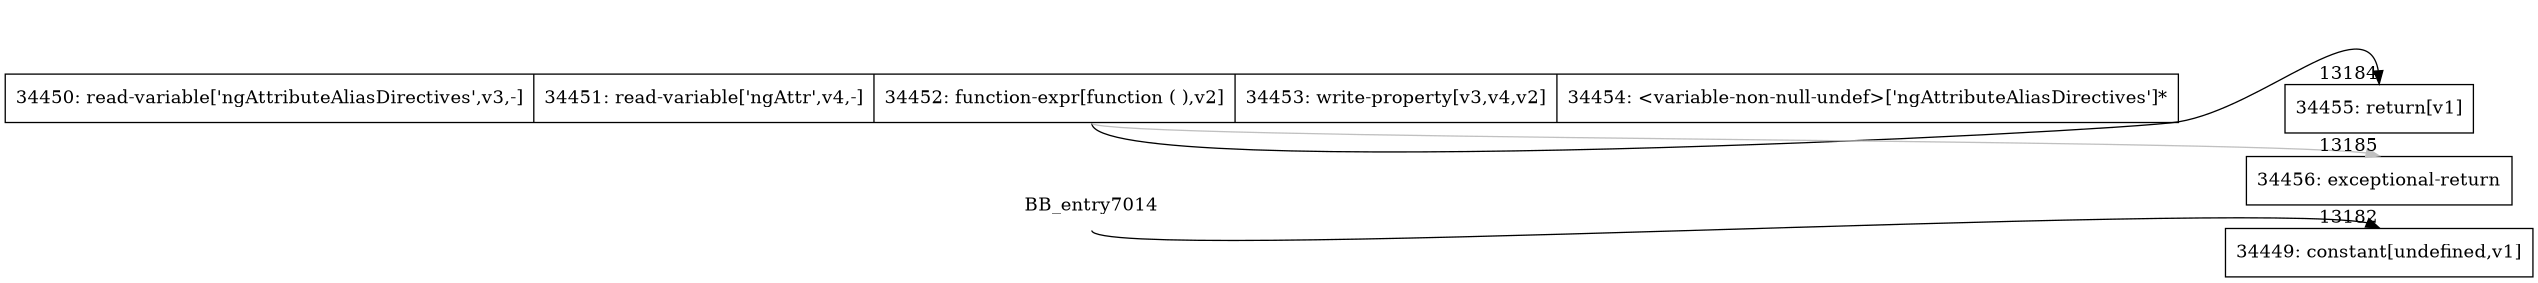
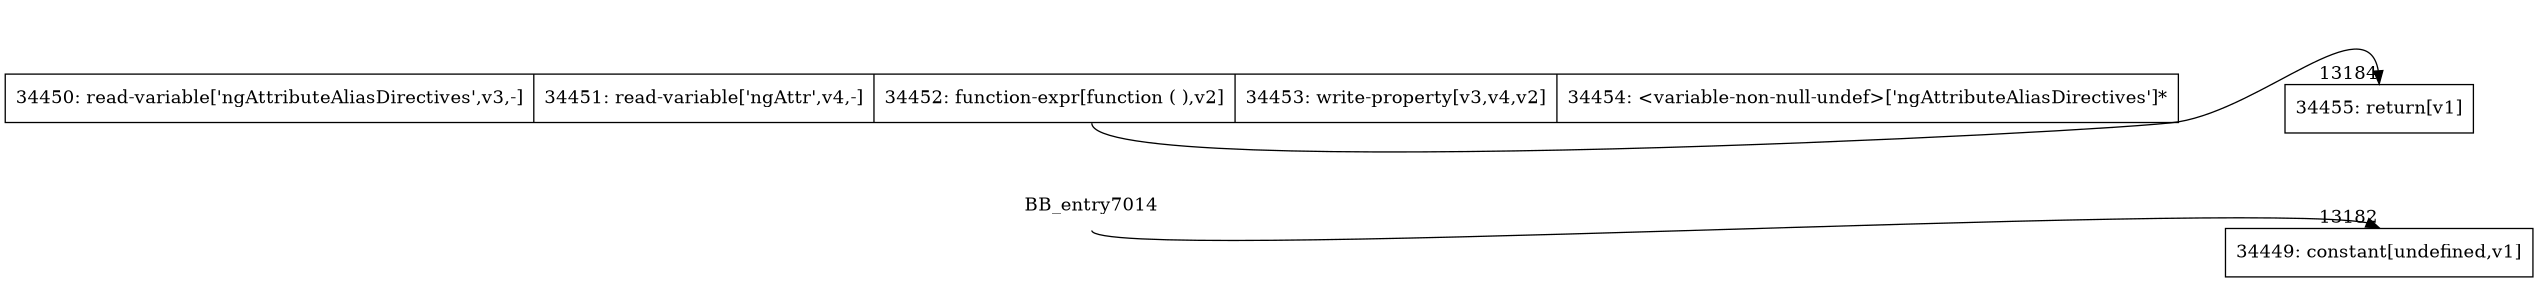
(2379, 181) -> none
